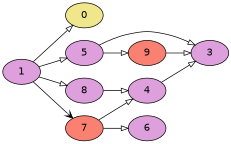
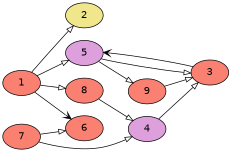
(84, 15) -> (84, 15)
(210, 53) -> (210, 73)
none -> (152, 59)
(22, 72) -> (22, 83)
(84, 91) -> (84, 91)
(50, 98) -> (50, 103)
(147, 128) -> (84, 128)
